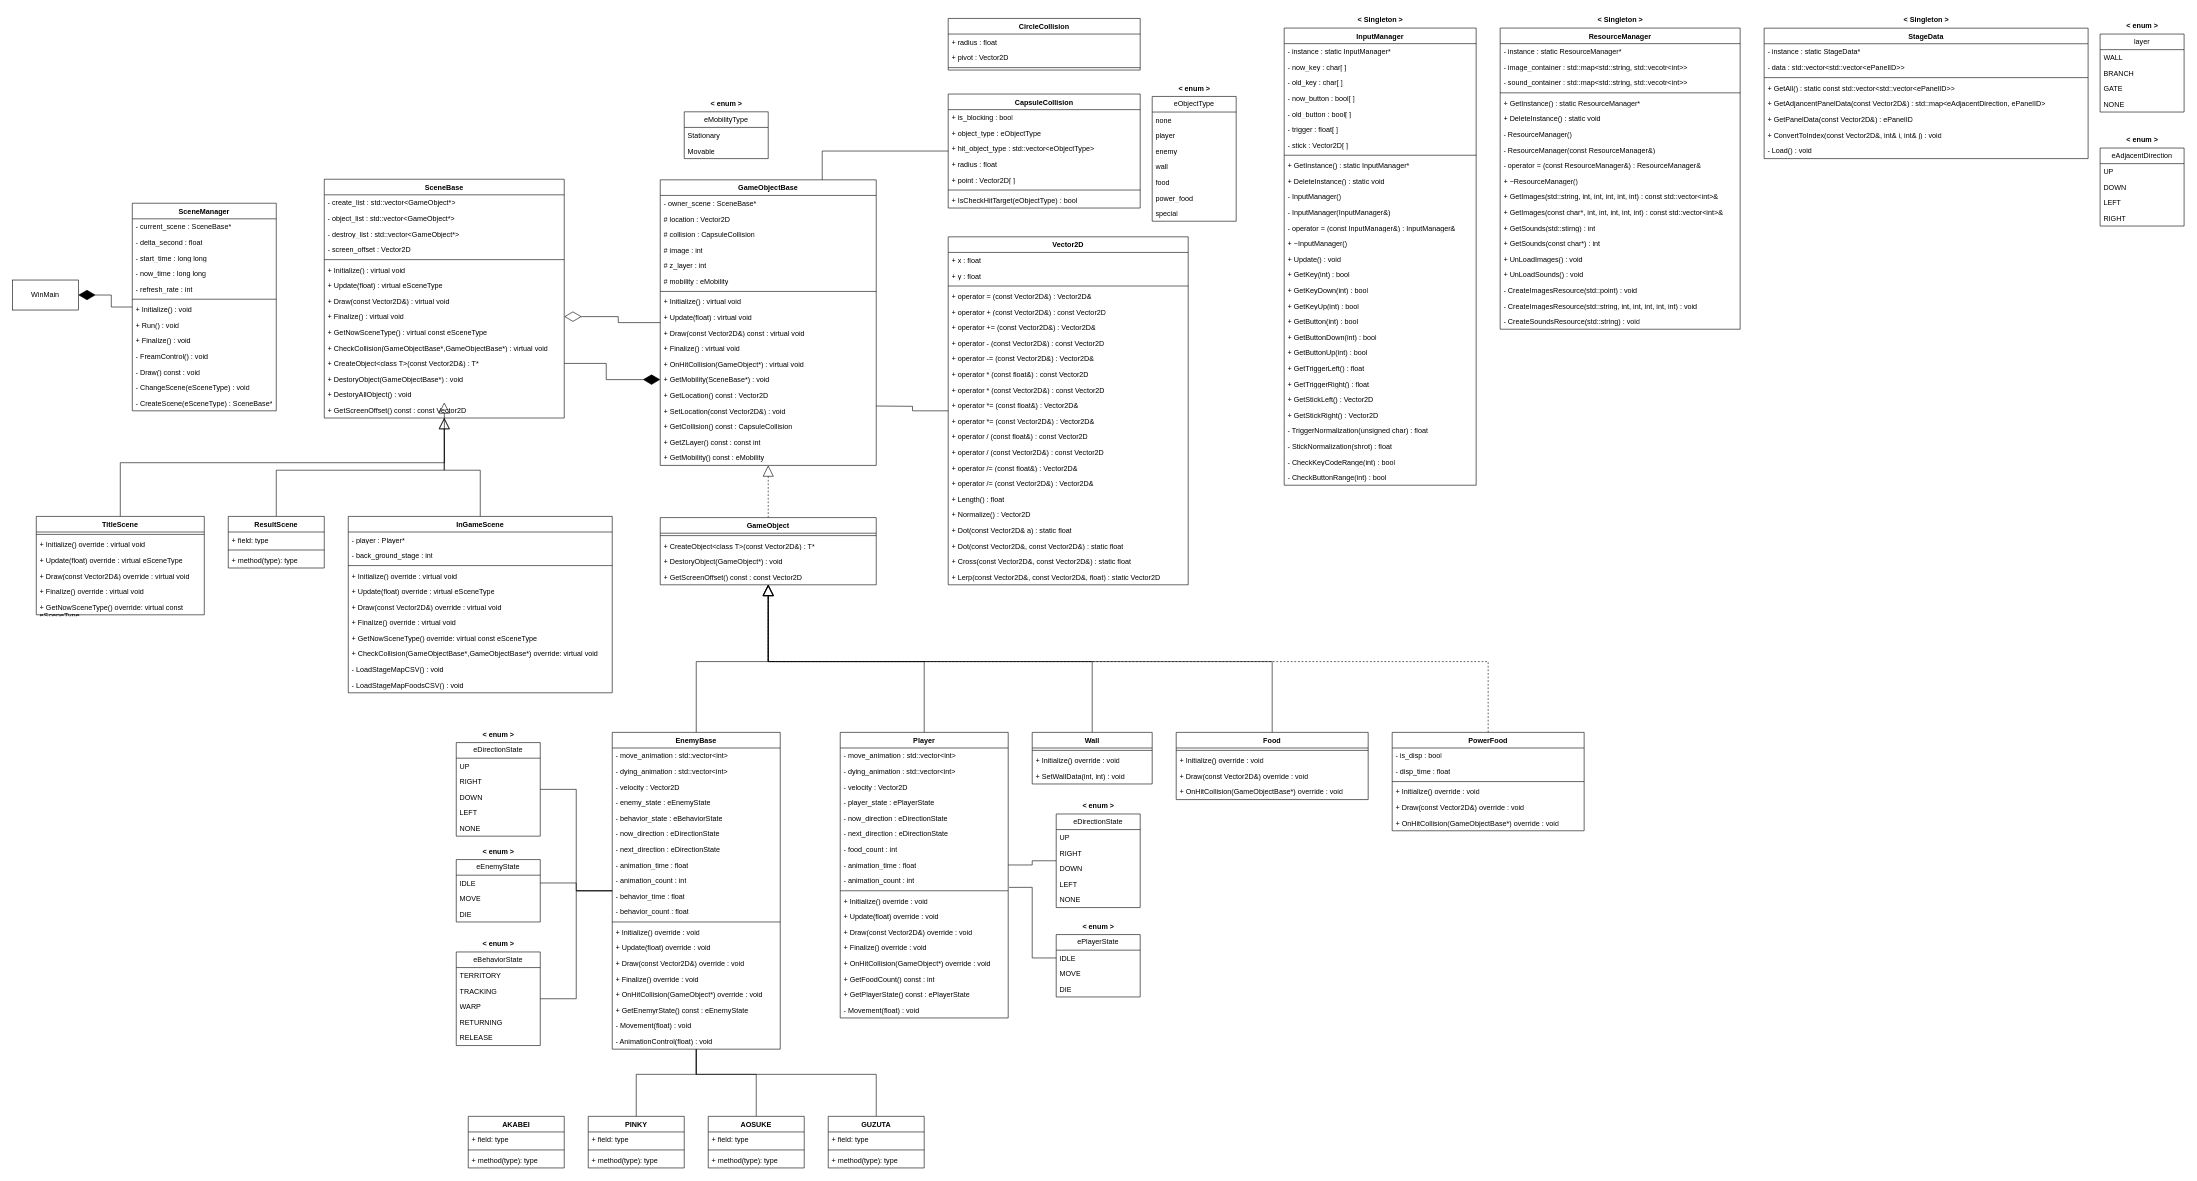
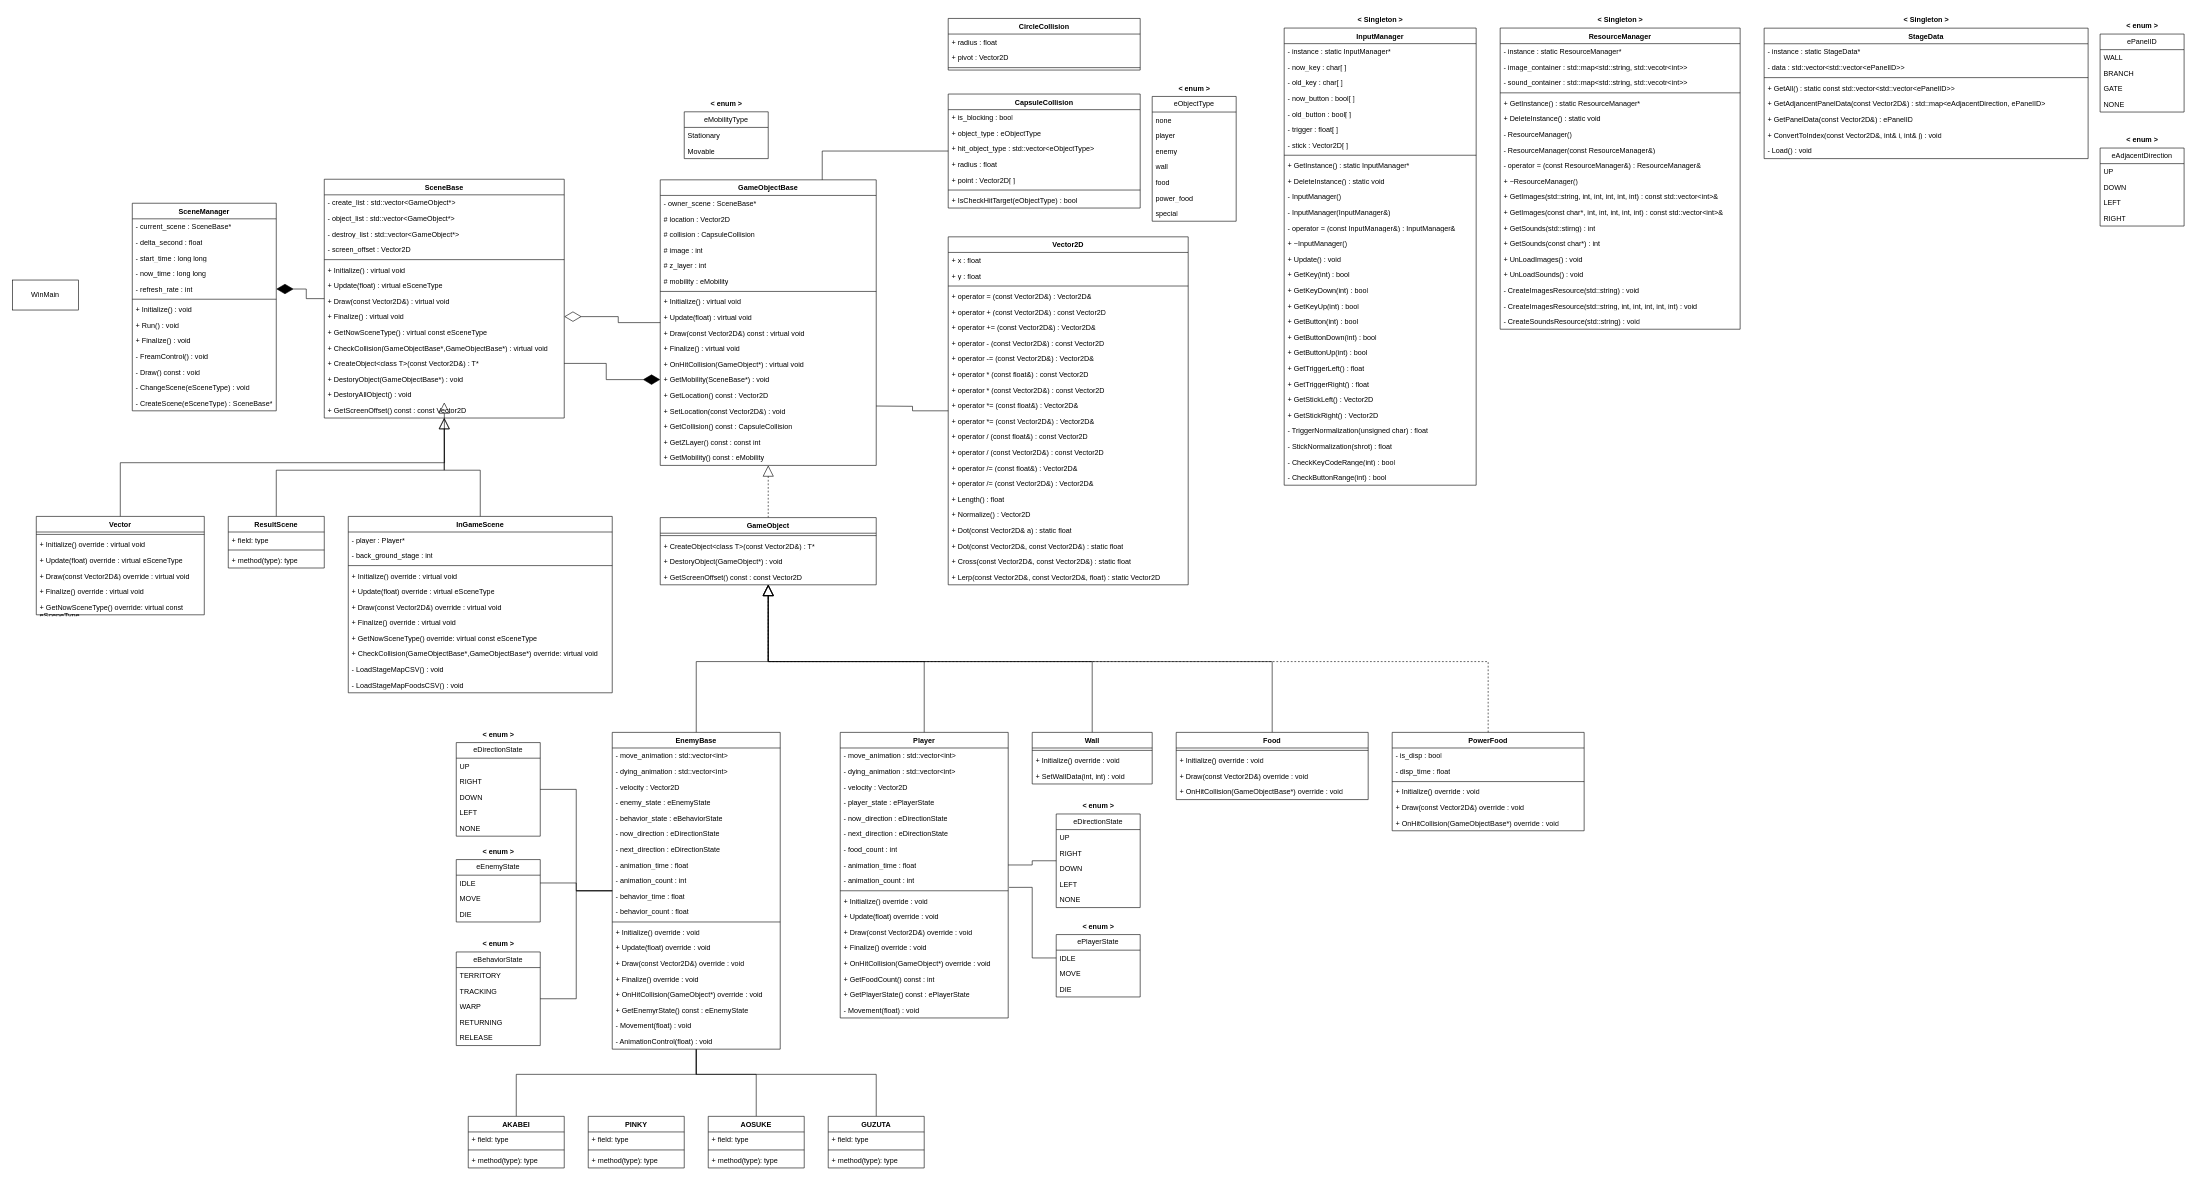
(2142, 42) -> (2142, 42)
(1579, 291) -> (1581, 291)
none -> (309, 299)
(111, 301) -> none
(120, 525) -> (120, 525)
none -> (554, 1074)
(636, 1096) -> none
